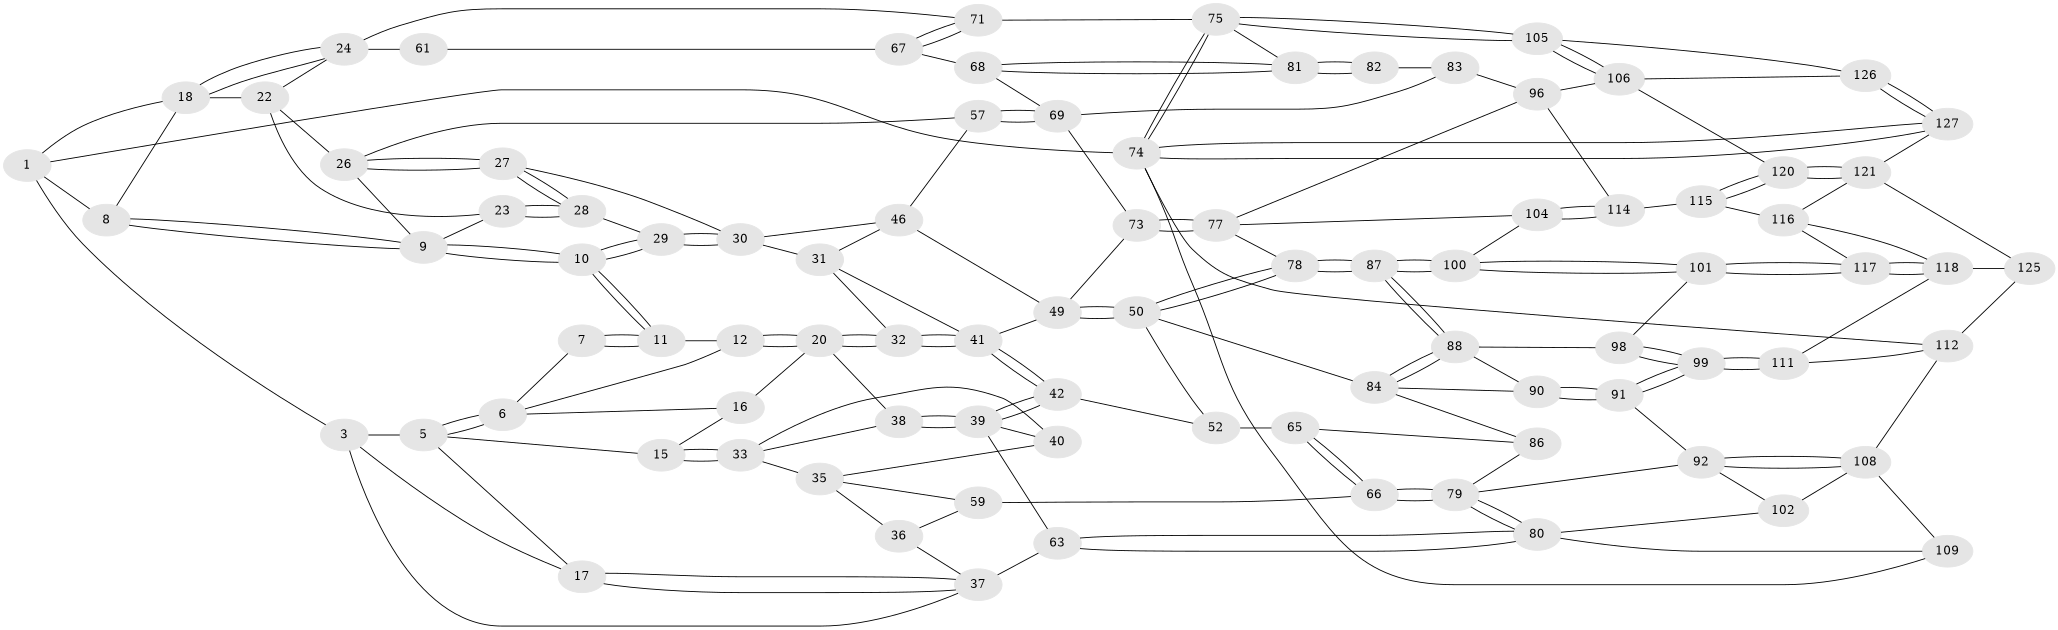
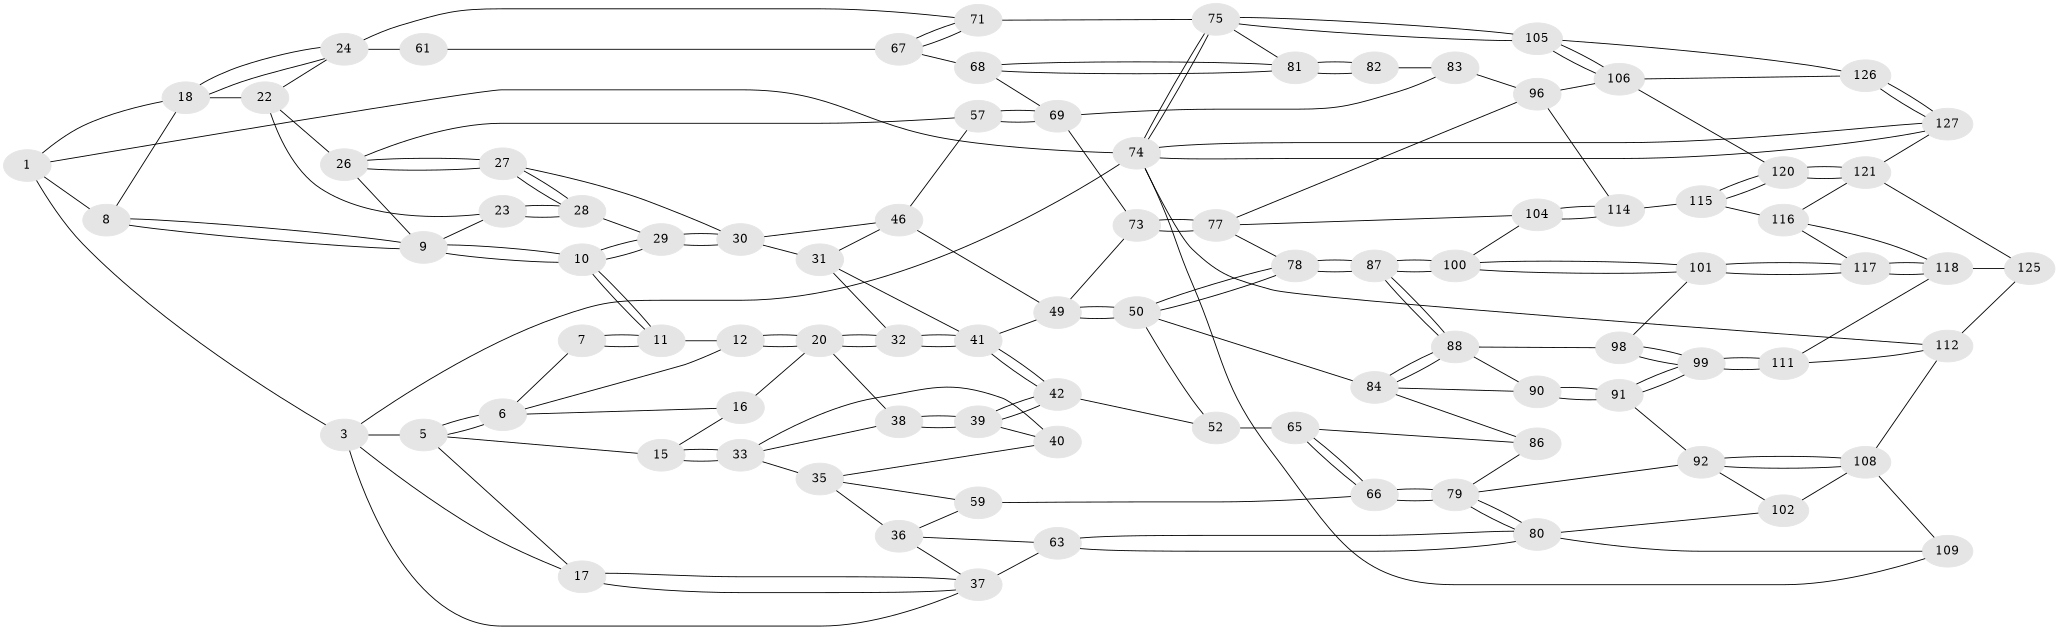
none -> (740, 300)
(1018, 483) -> (978, 540)
